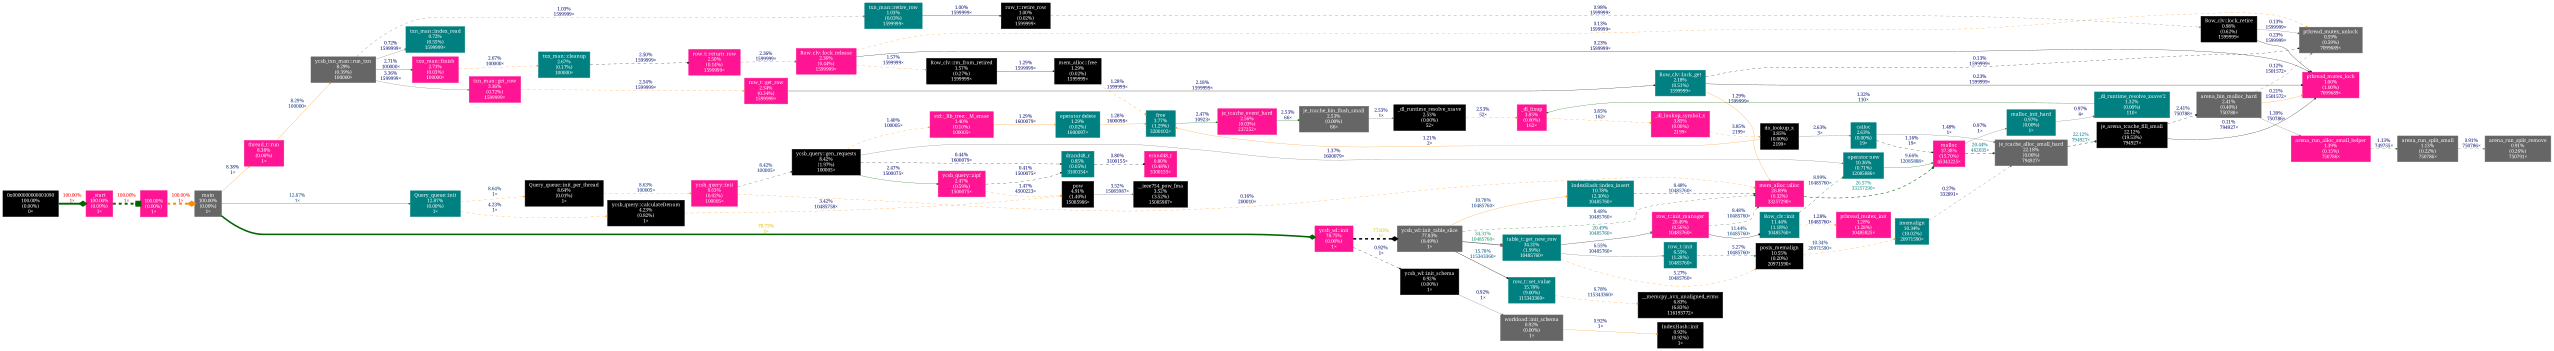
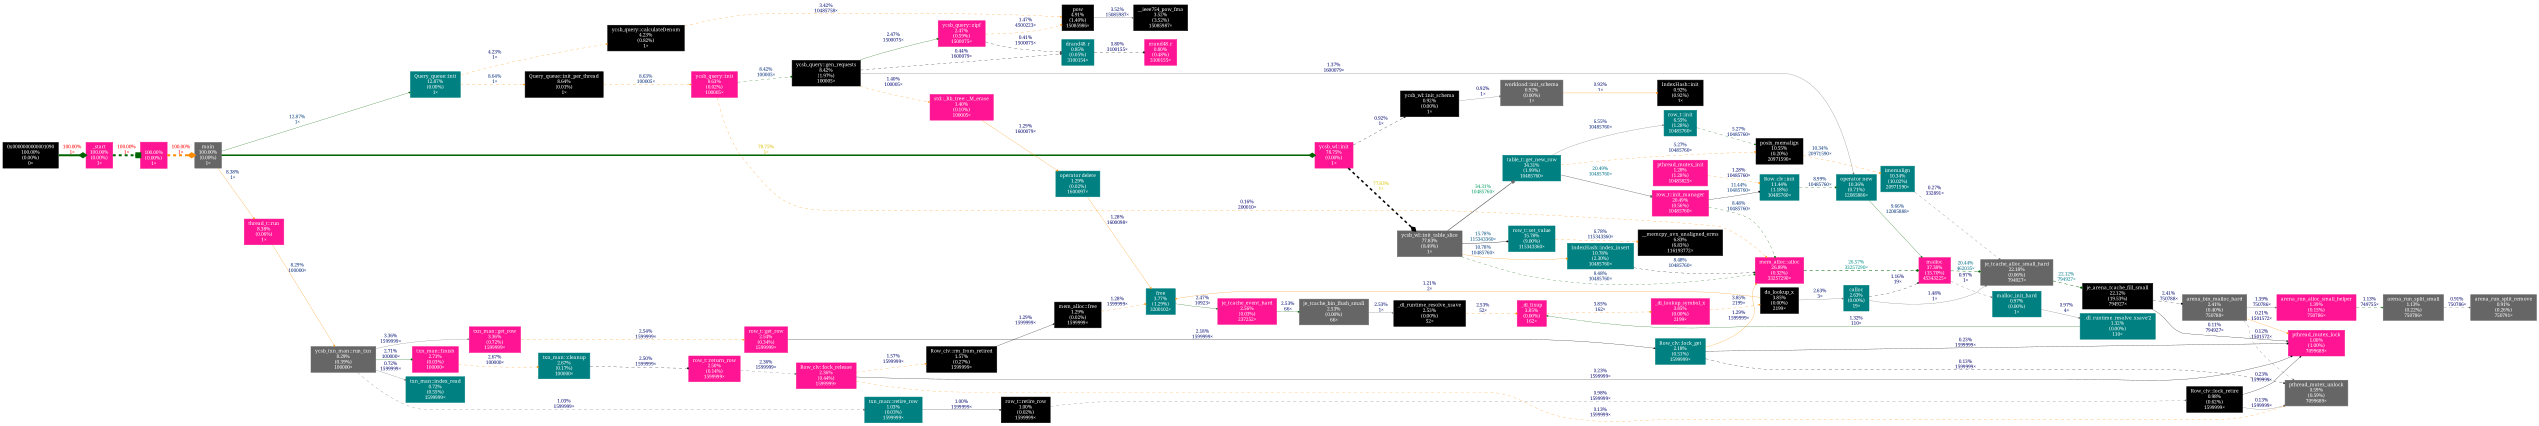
(1985, 135) -> (1970, 290)
(1817, 225) -> (1733, 179)
